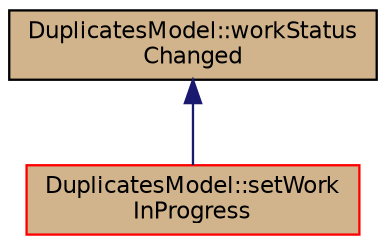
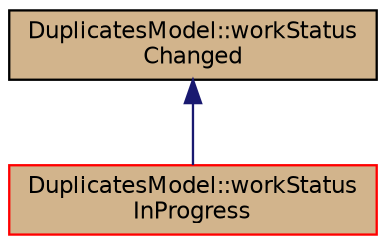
(193, 200) -> (193, 200)
